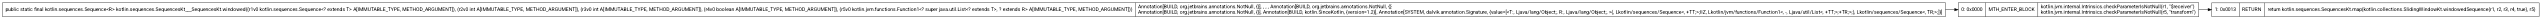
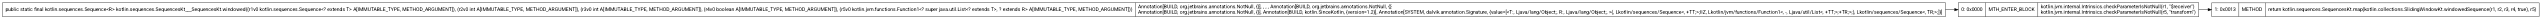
(2252, 9) -> (2252, 9)
